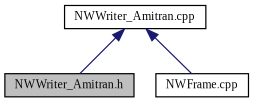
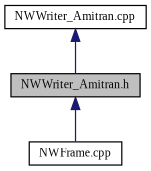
(173, 56) -> (76, 126)
